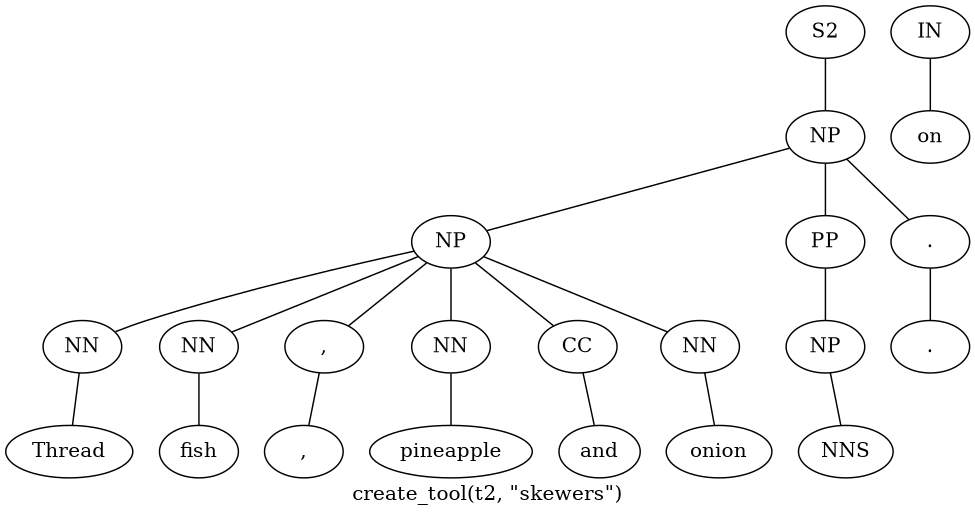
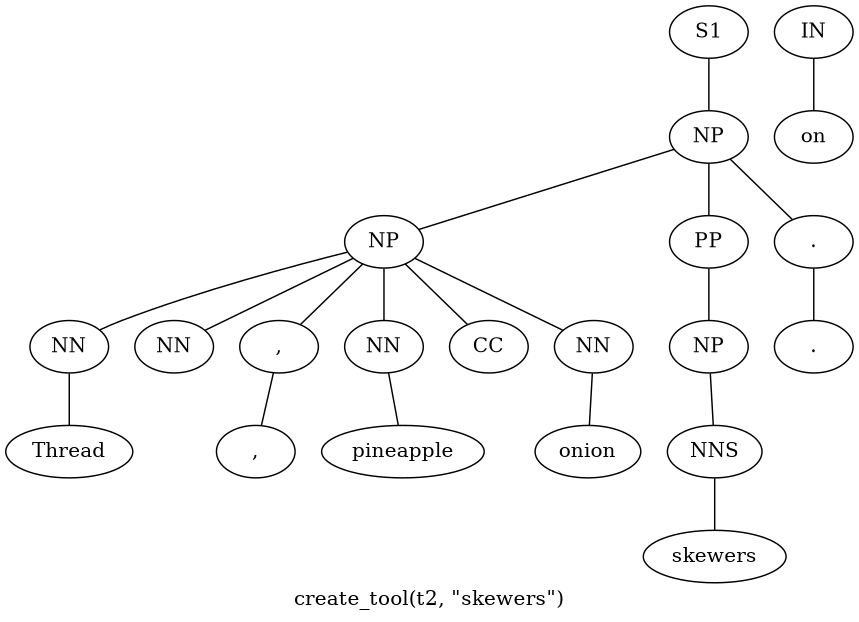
(825, 32) -> (709, 32)
(199, 452) -> none
(600, 452) -> none
none -> (715, 557)
